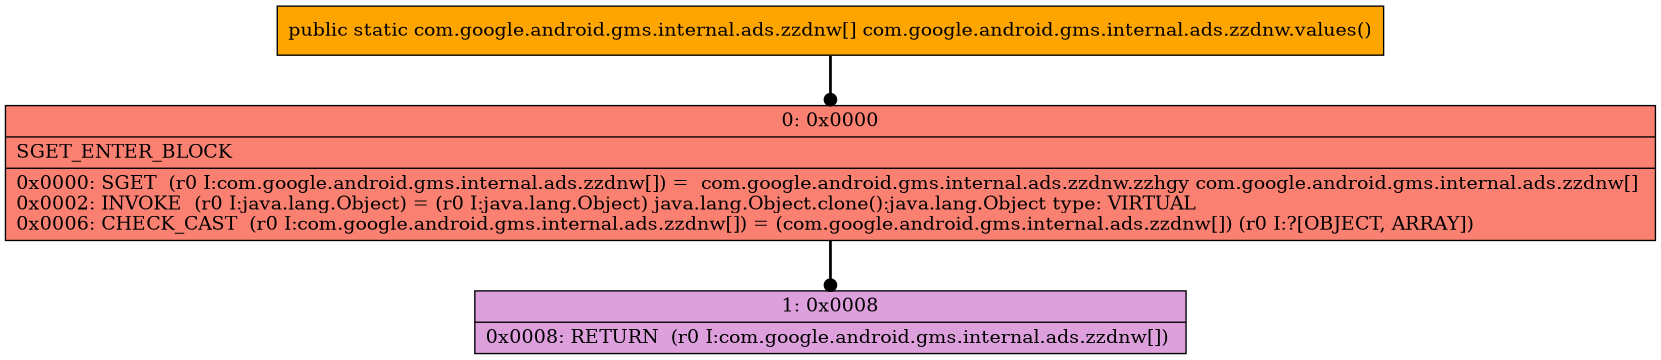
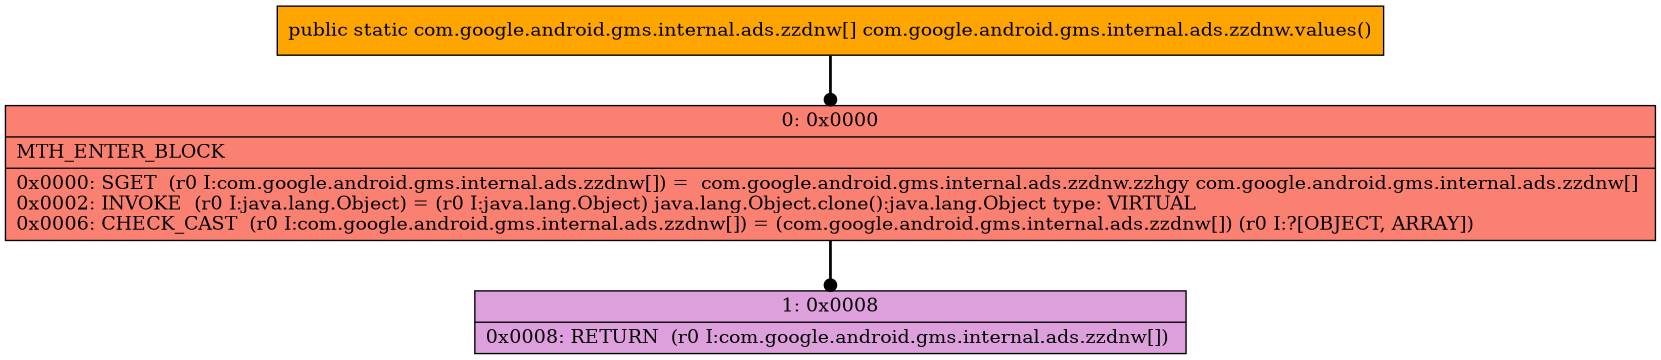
(125, 152) -> (121, 152)
